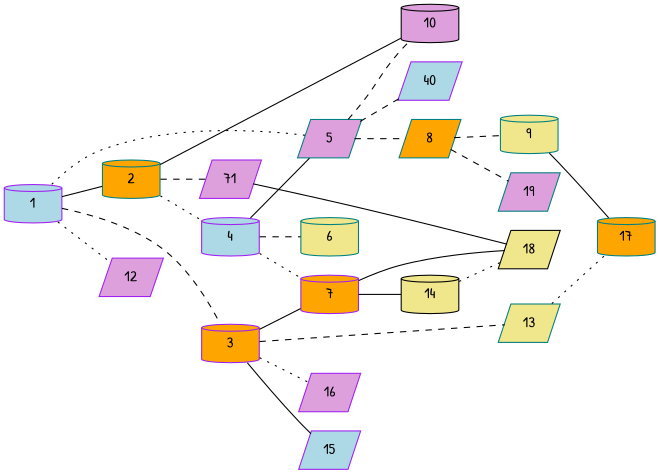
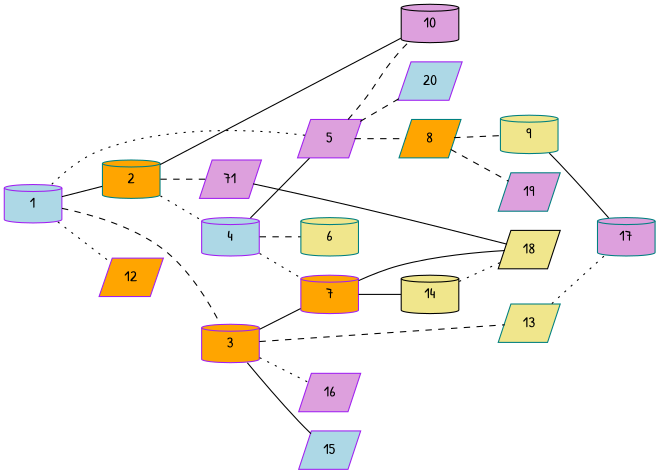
(430, 81) -> (430, 81)
(330, 139) -> (330, 139)
(626, 237) -> (626, 237)
(131, 277) -> (131, 277)
